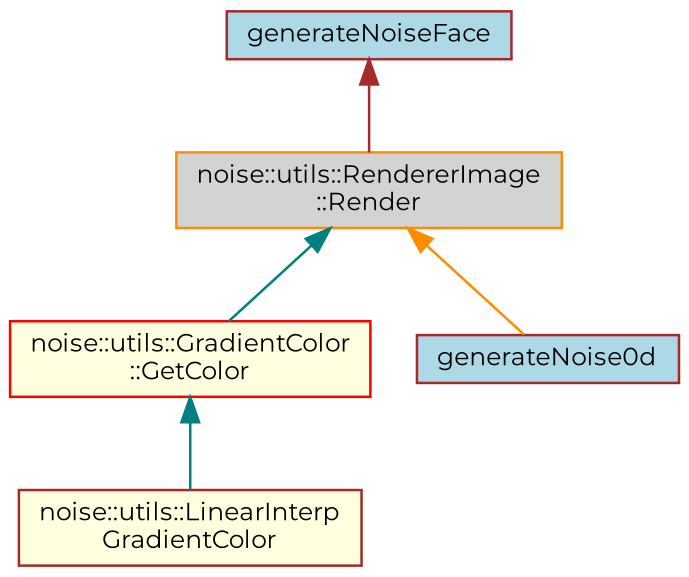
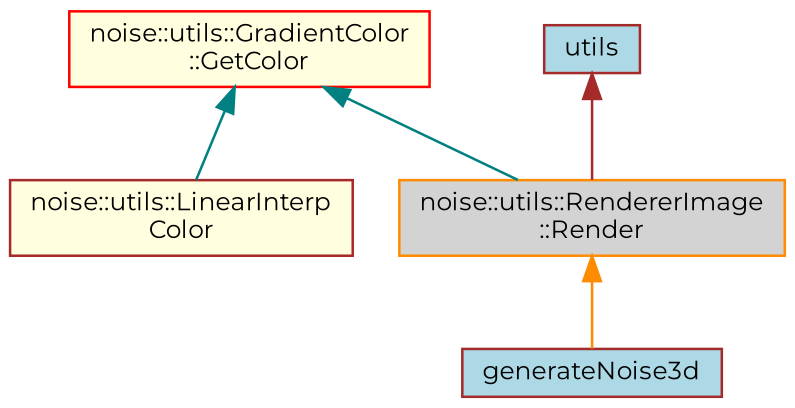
(369, 35) -> (592, 49)
(270, 283) -> (432, 139)
(548, 359) -> (592, 373)
(190, 528) -> (181, 218)
